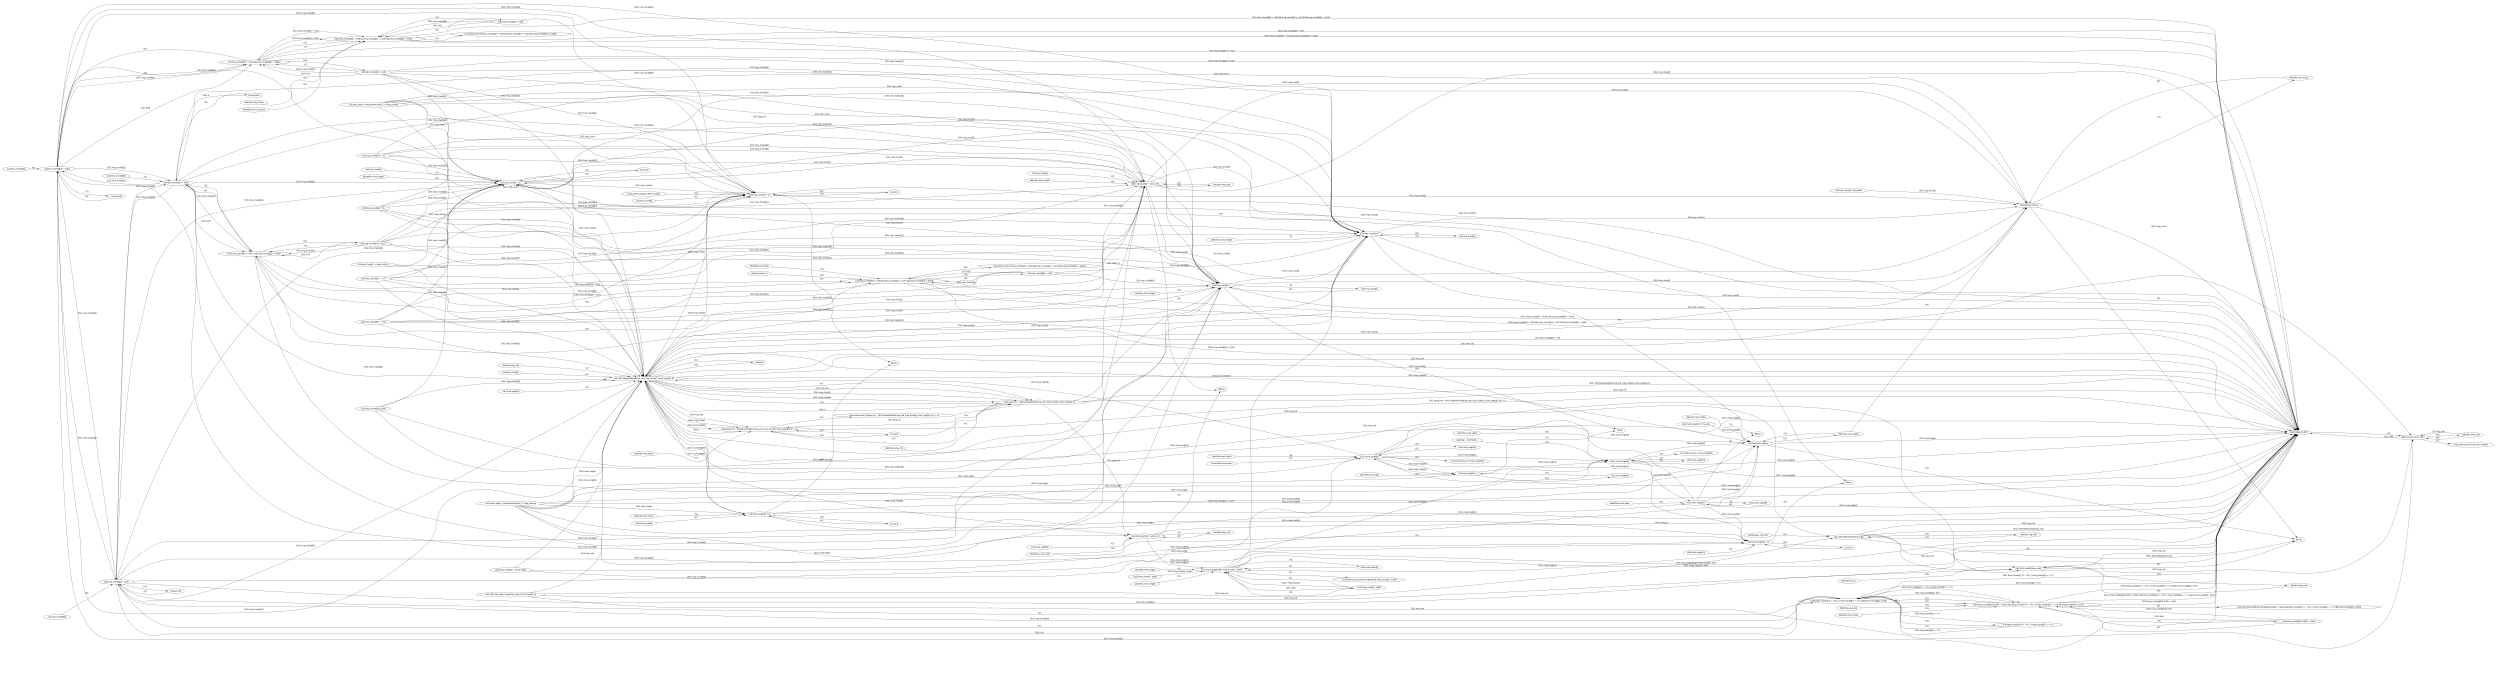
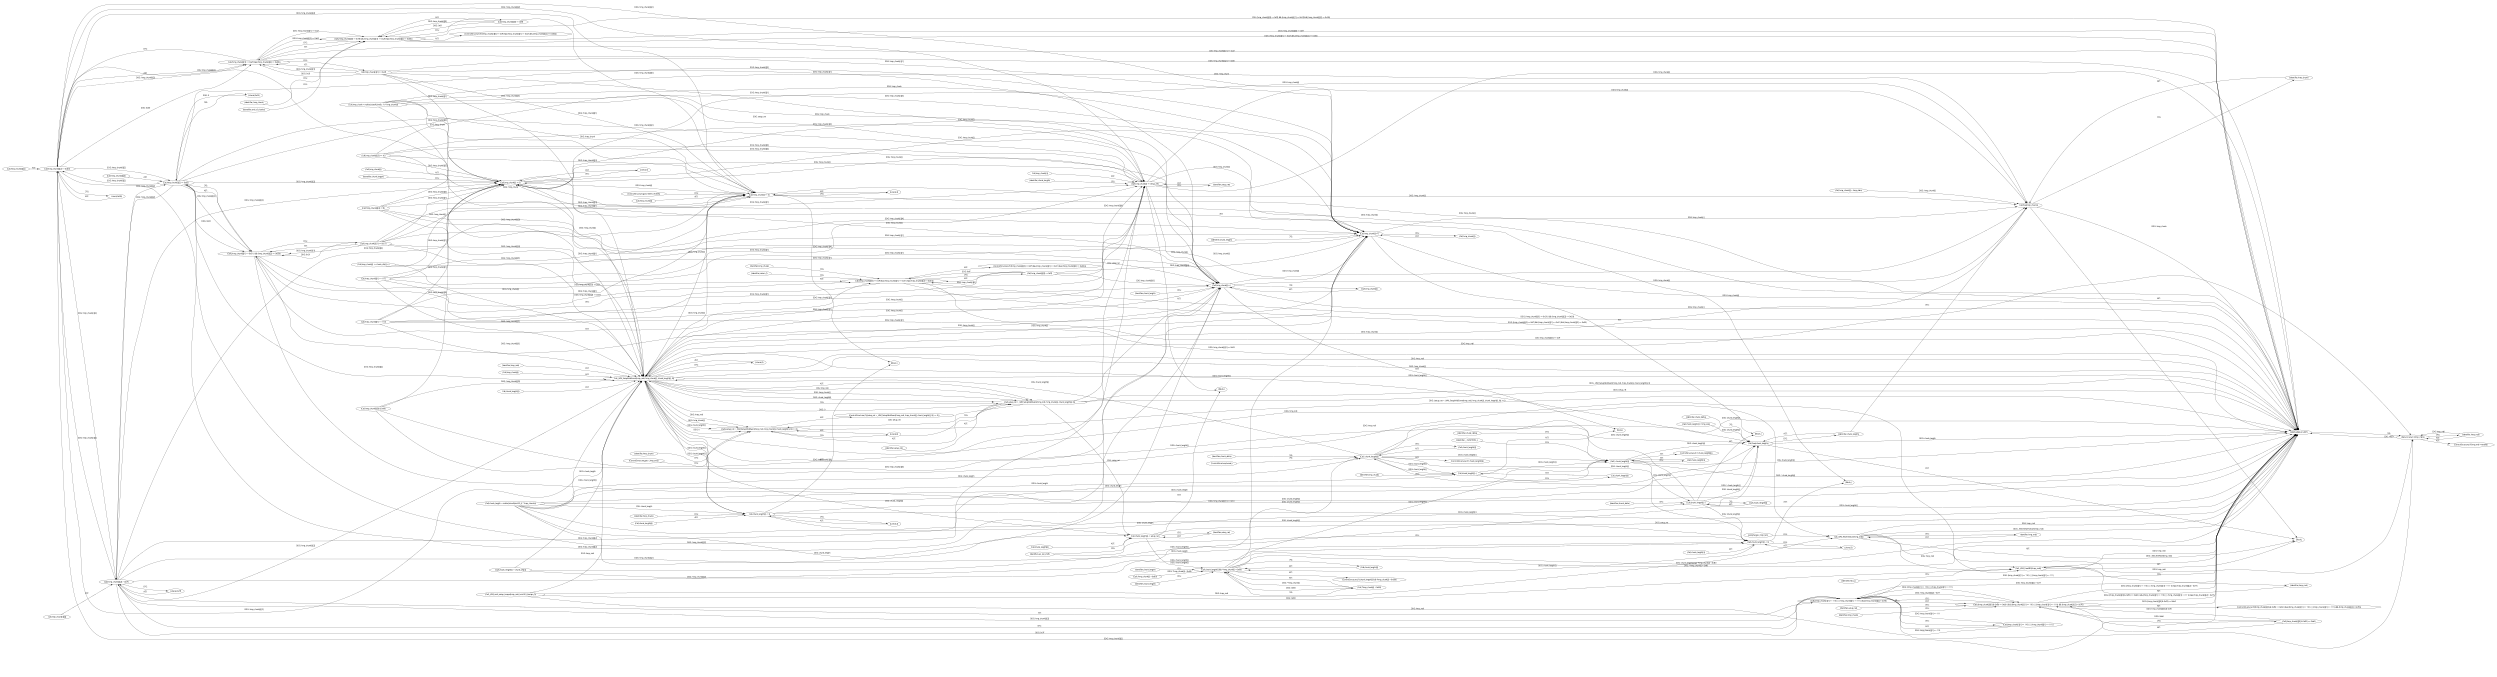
none -> (644, 461)
(1291, 598) -> (1291, 598)
(1249, 603) -> none
